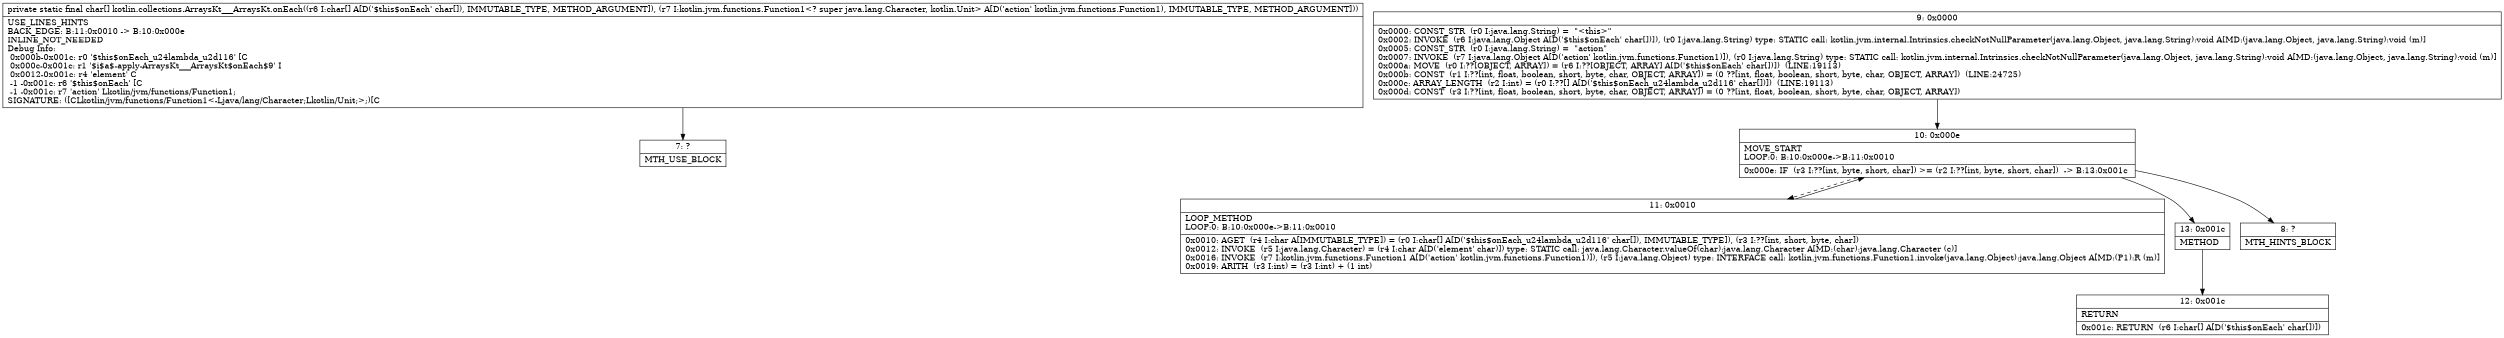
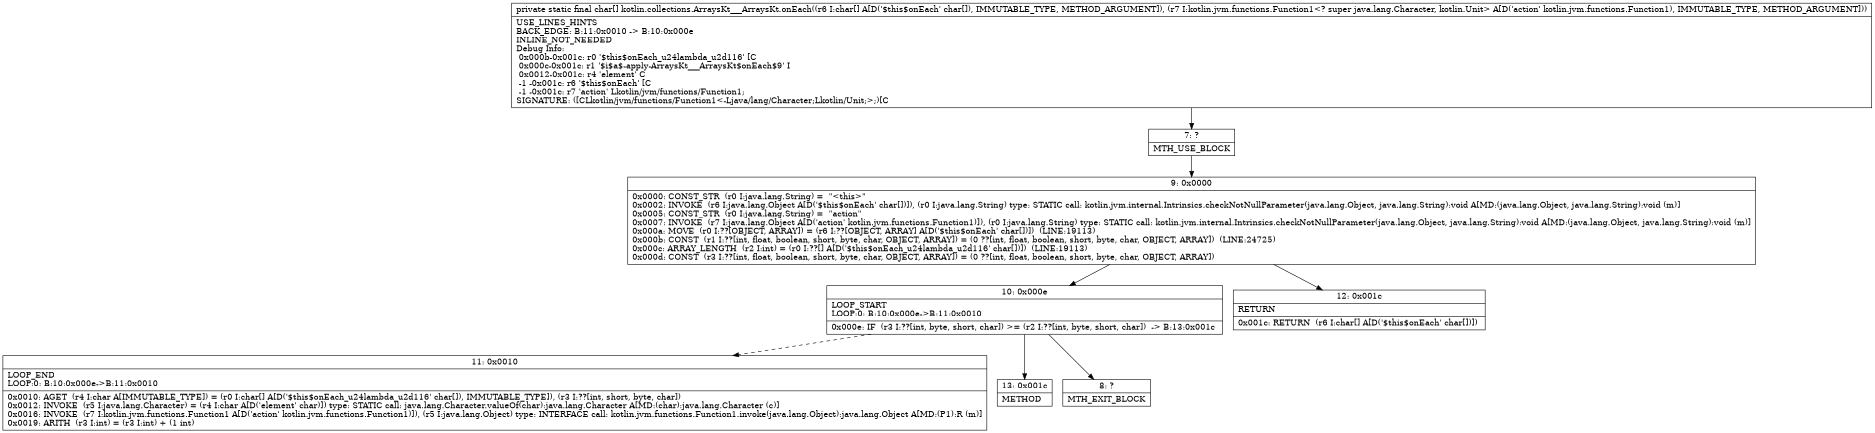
(1773, 149) -> (859, 305)
none -> (1192, 163)
(1827, 189) -> none
(1219, 219) -> (31, 375)
(2288, 243) -> (1107, 399)
(2202, 269) -> (1295, 276)
